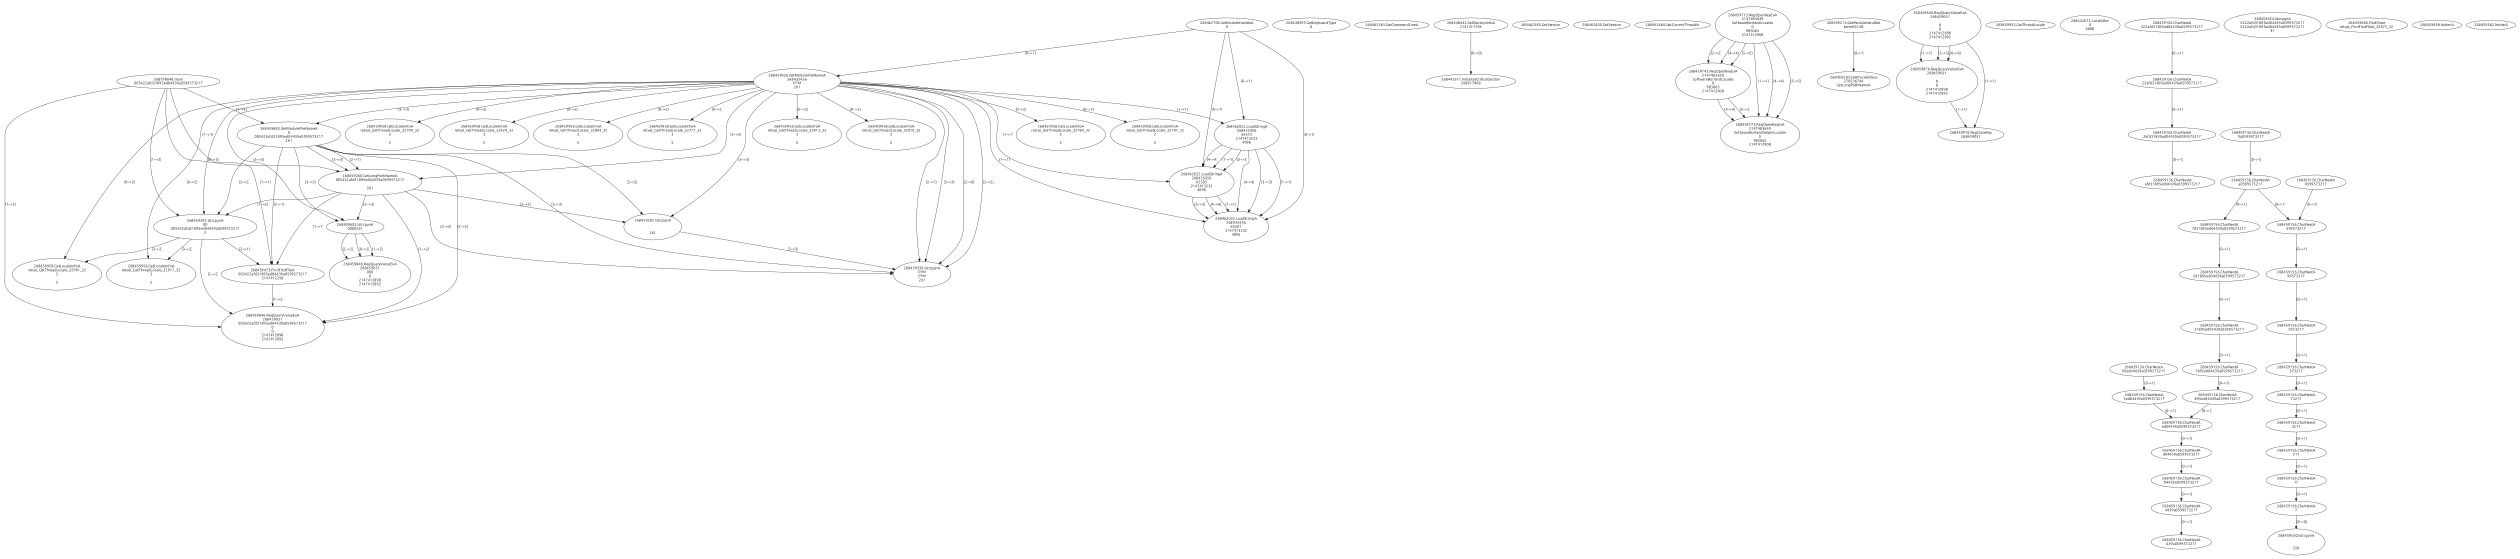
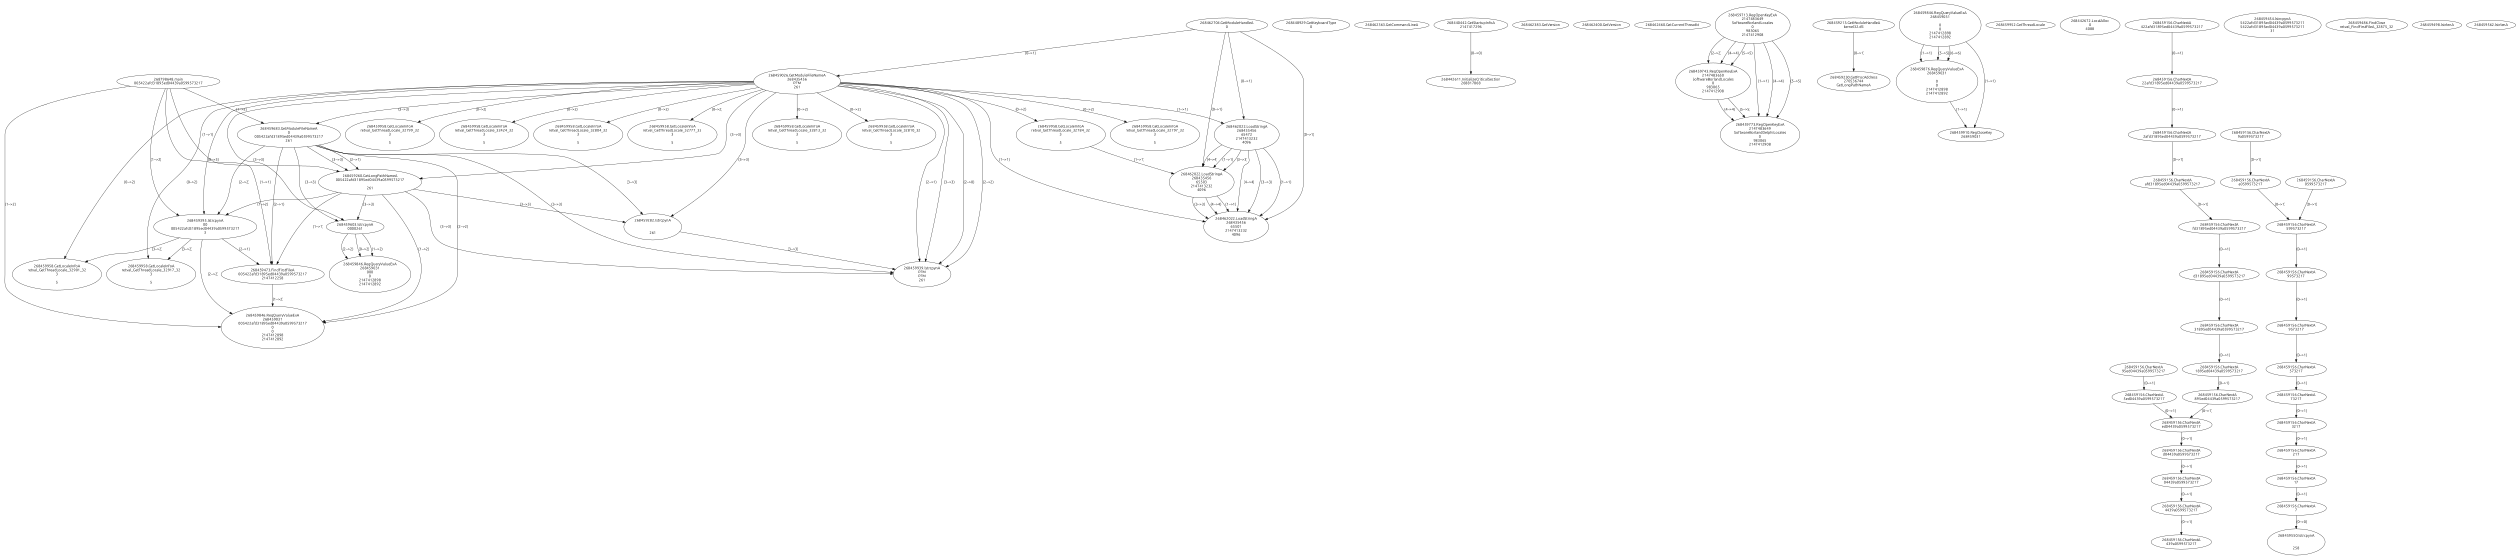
(997, 137) -> (1131, 161)
(2236, 203) -> (2195, 204)
